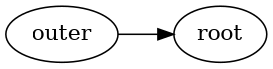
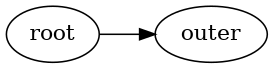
(138, 34) -> (120, 34)
